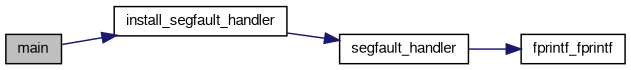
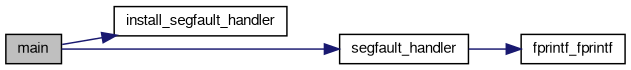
(306, 36) -> (193, 49)
